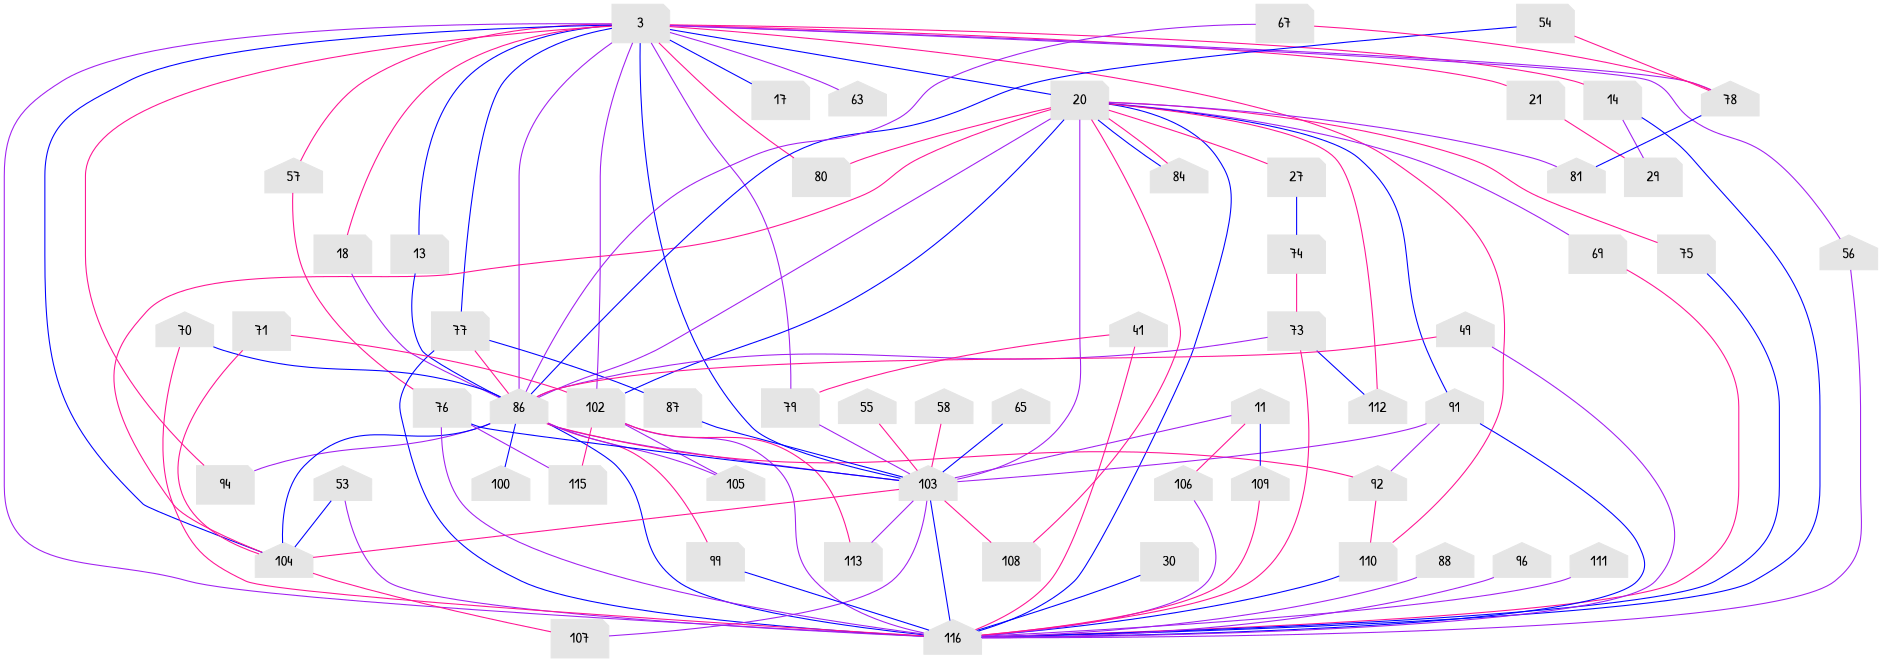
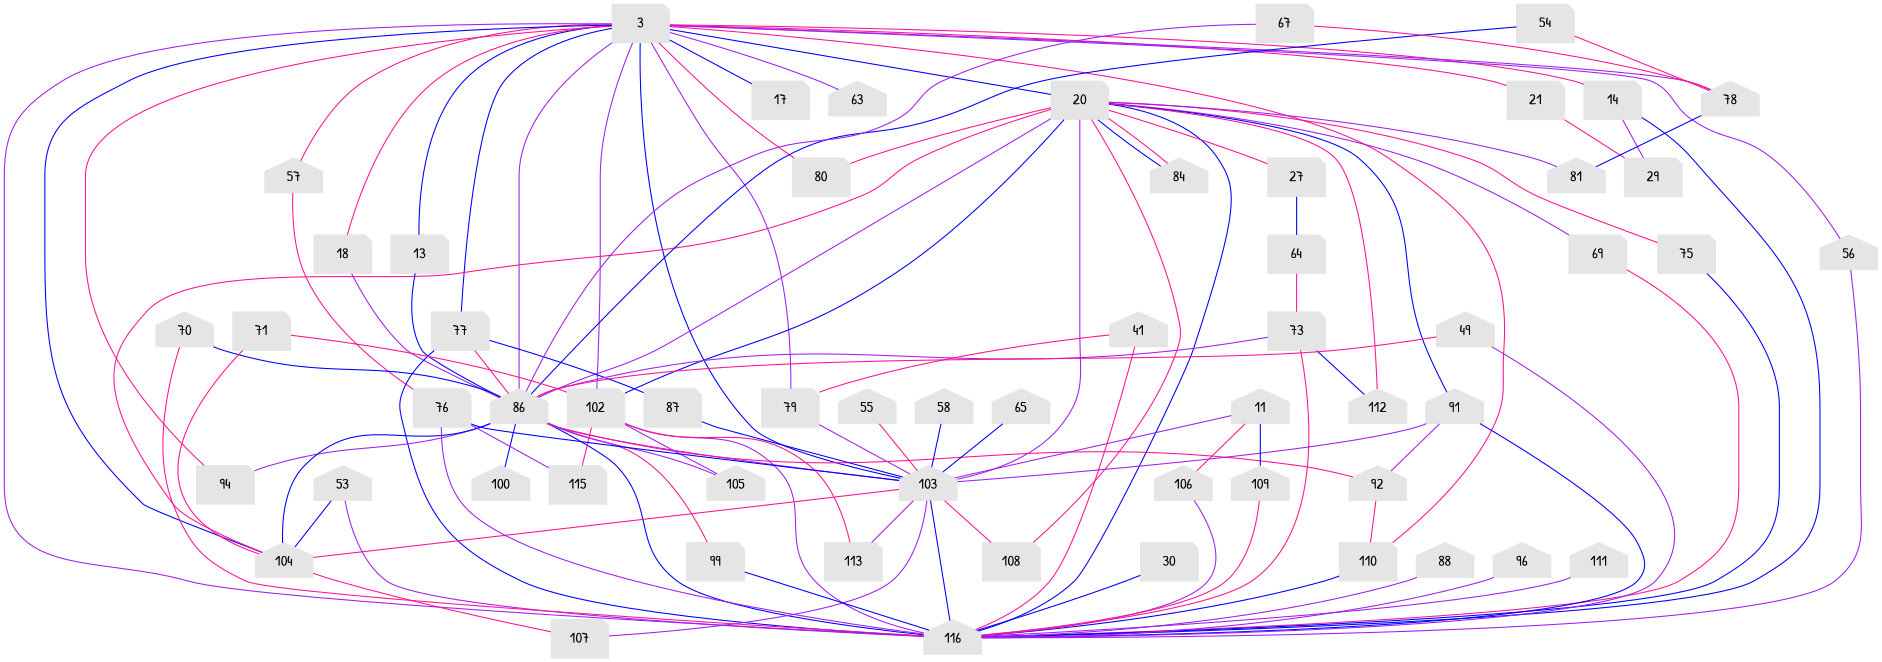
(1297, 254) -> (1297, 254)
(936, 445) -> (936, 445)
